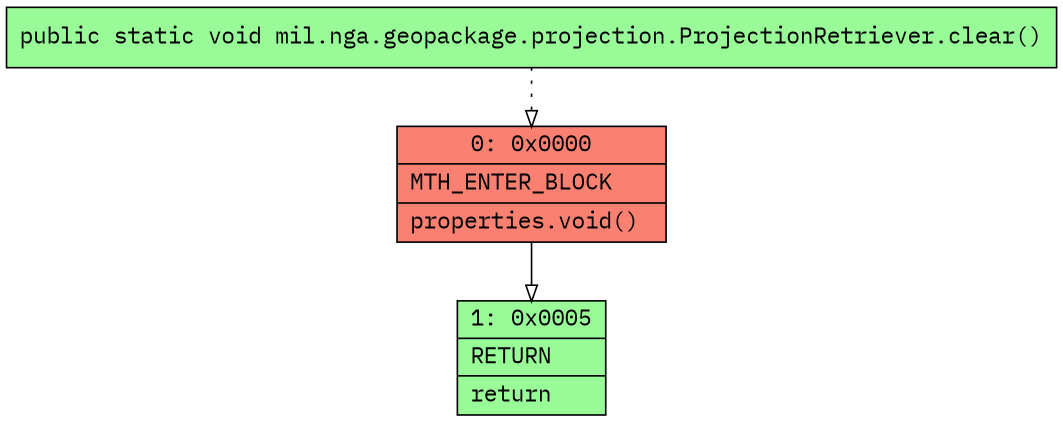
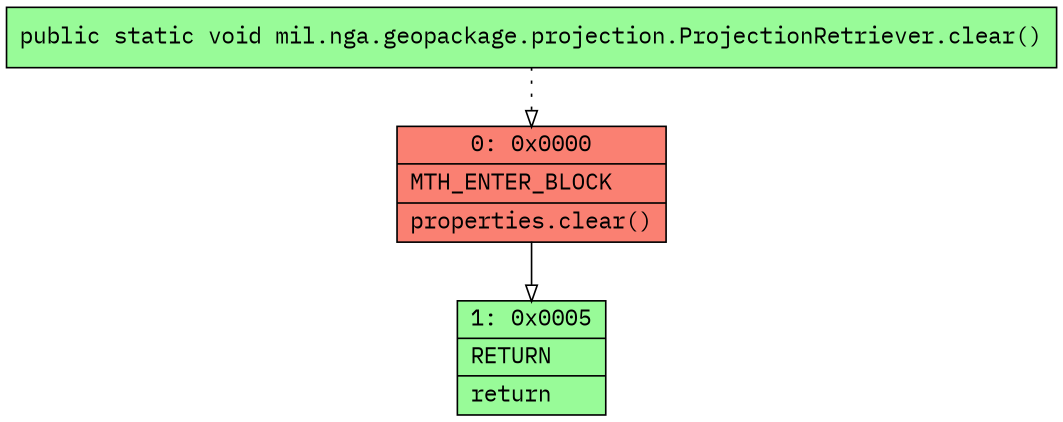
(525, 222) -> (532, 222)
